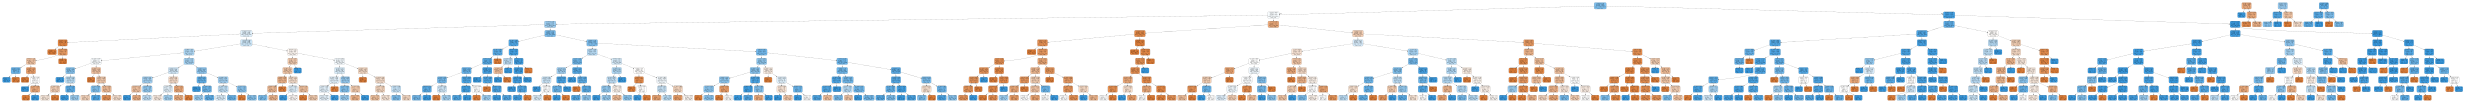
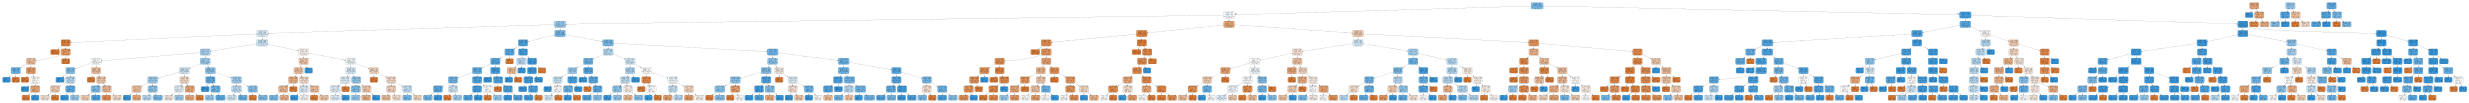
none -> (158, 98)
(817, 98) -> none
